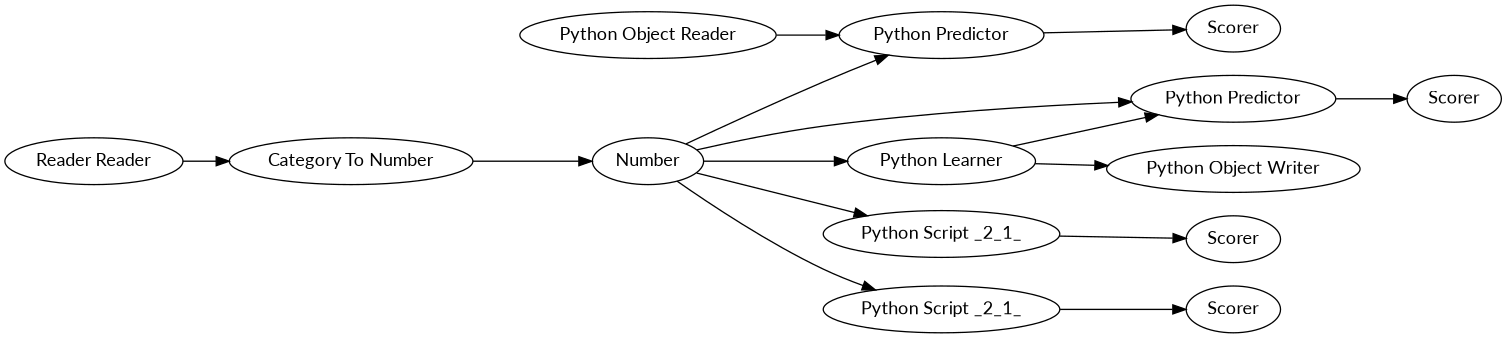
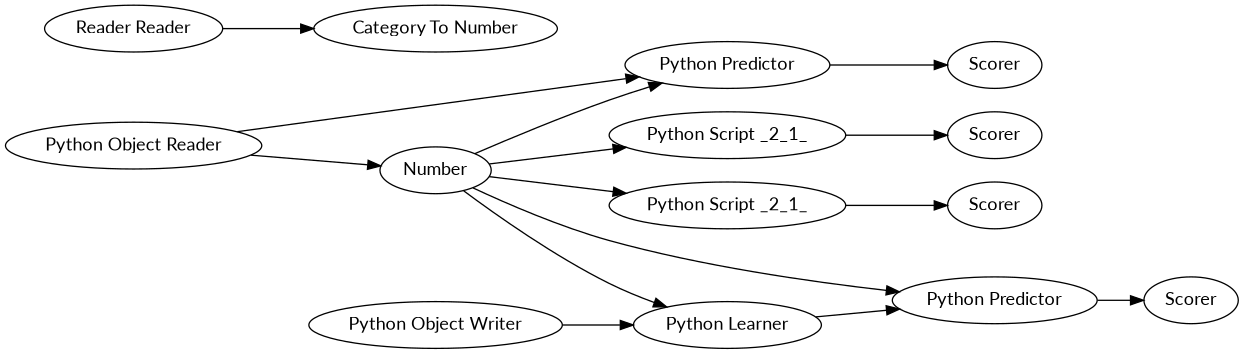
(526, 161) -> (309, 160)
(1065, 164) -> (591, 325)
